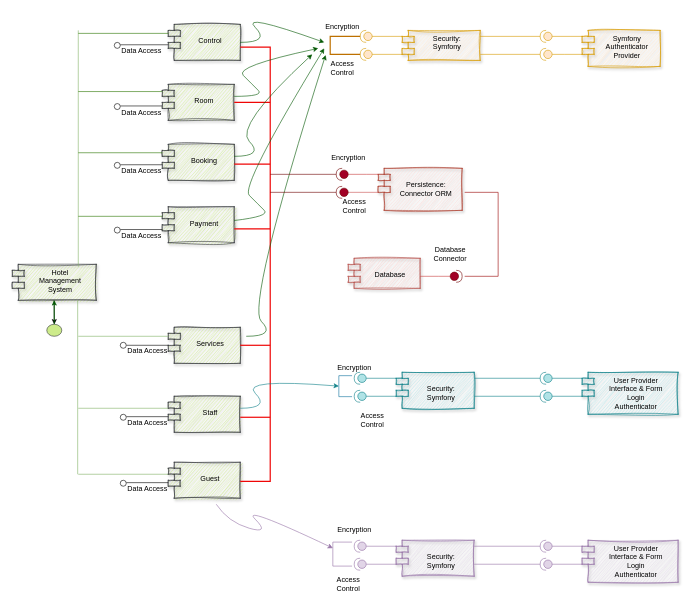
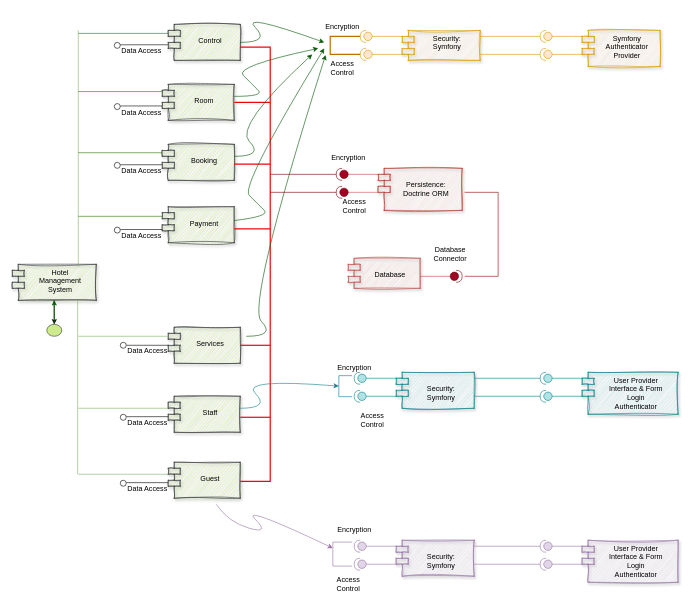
(426, 181) -> (426, 181)
